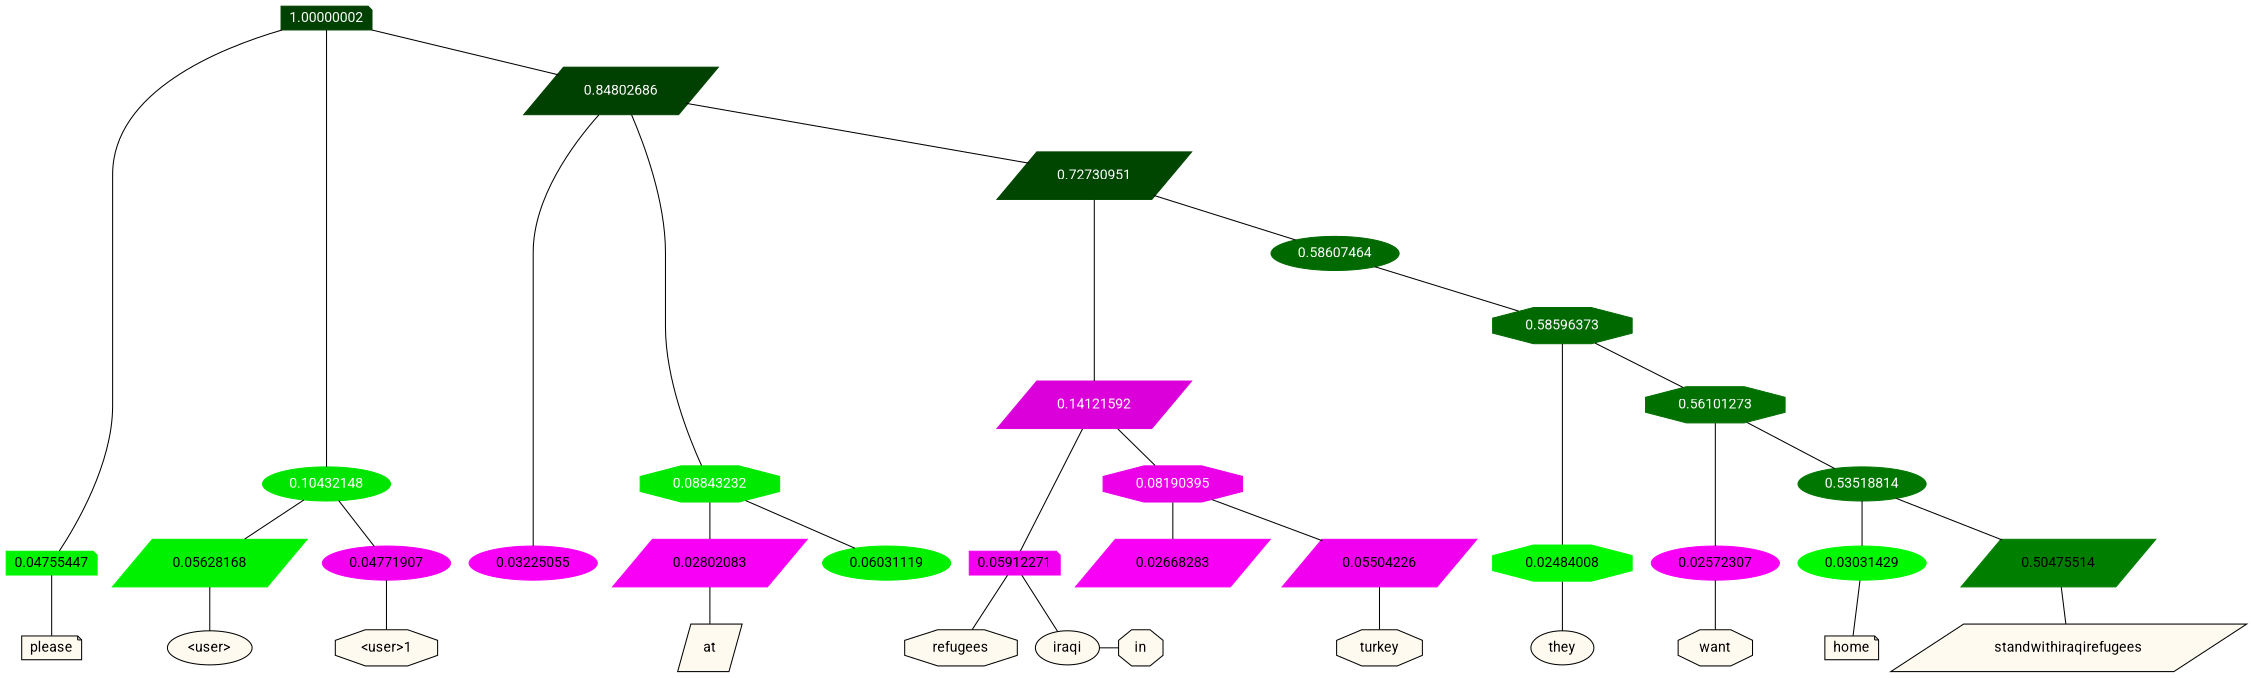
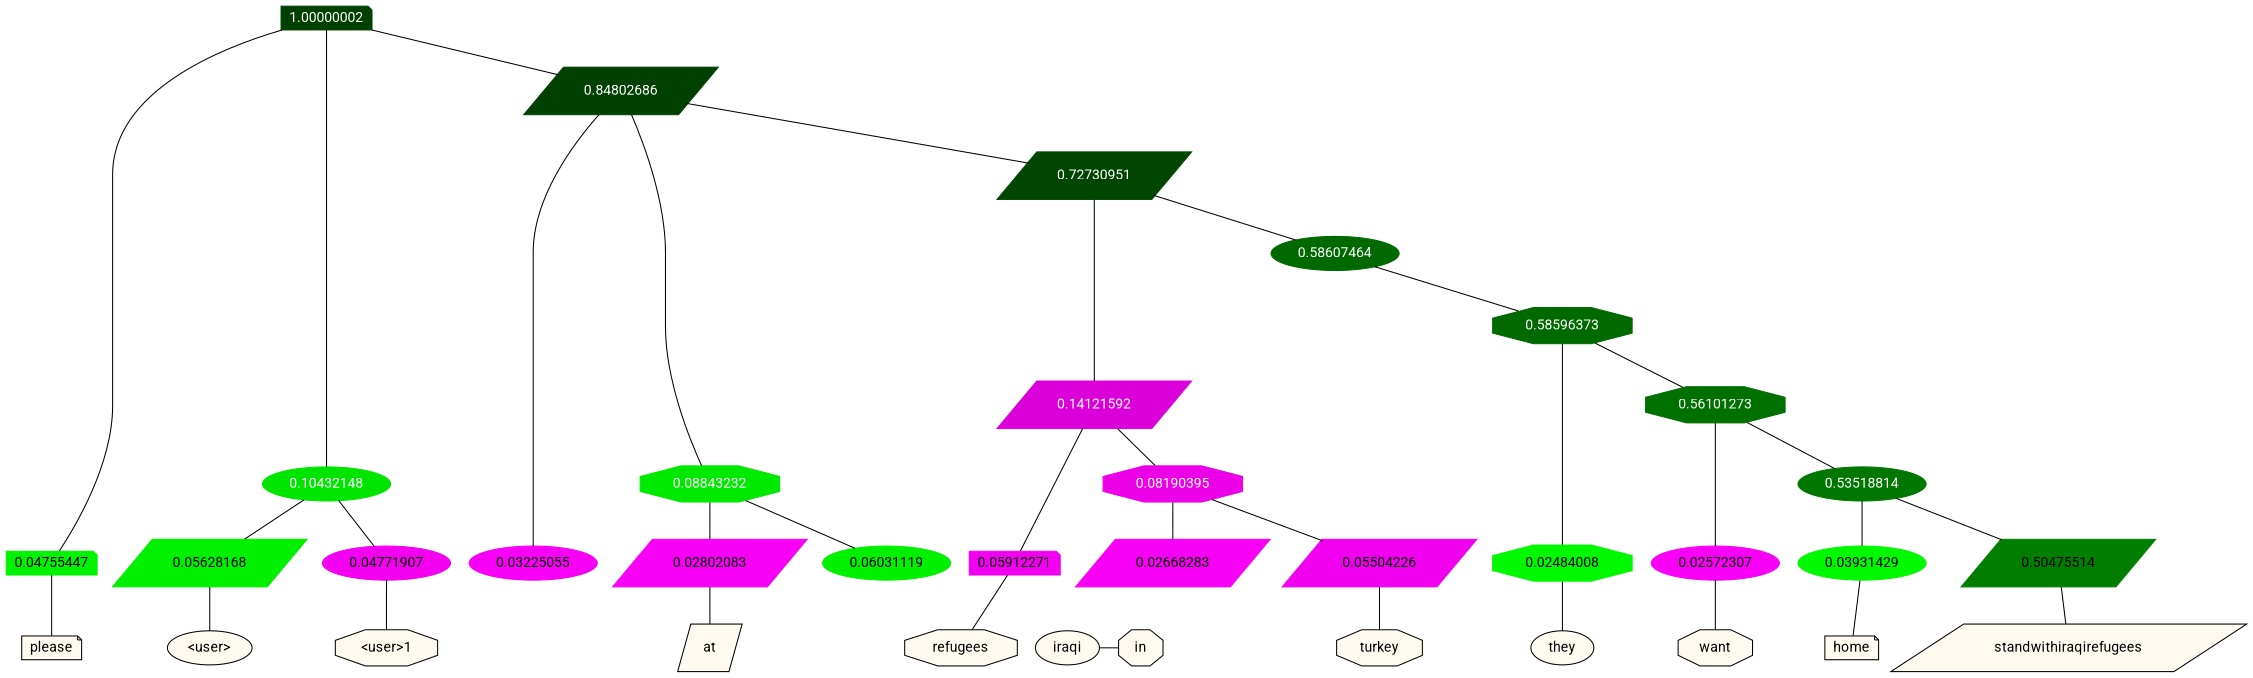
(1862, 563) -> (1862, 563)
(1040, 603) -> none
